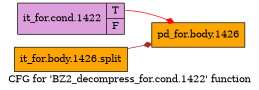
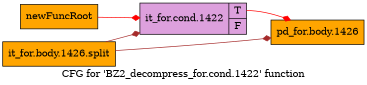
none -> (59, 17)
none -> (119, 38)
